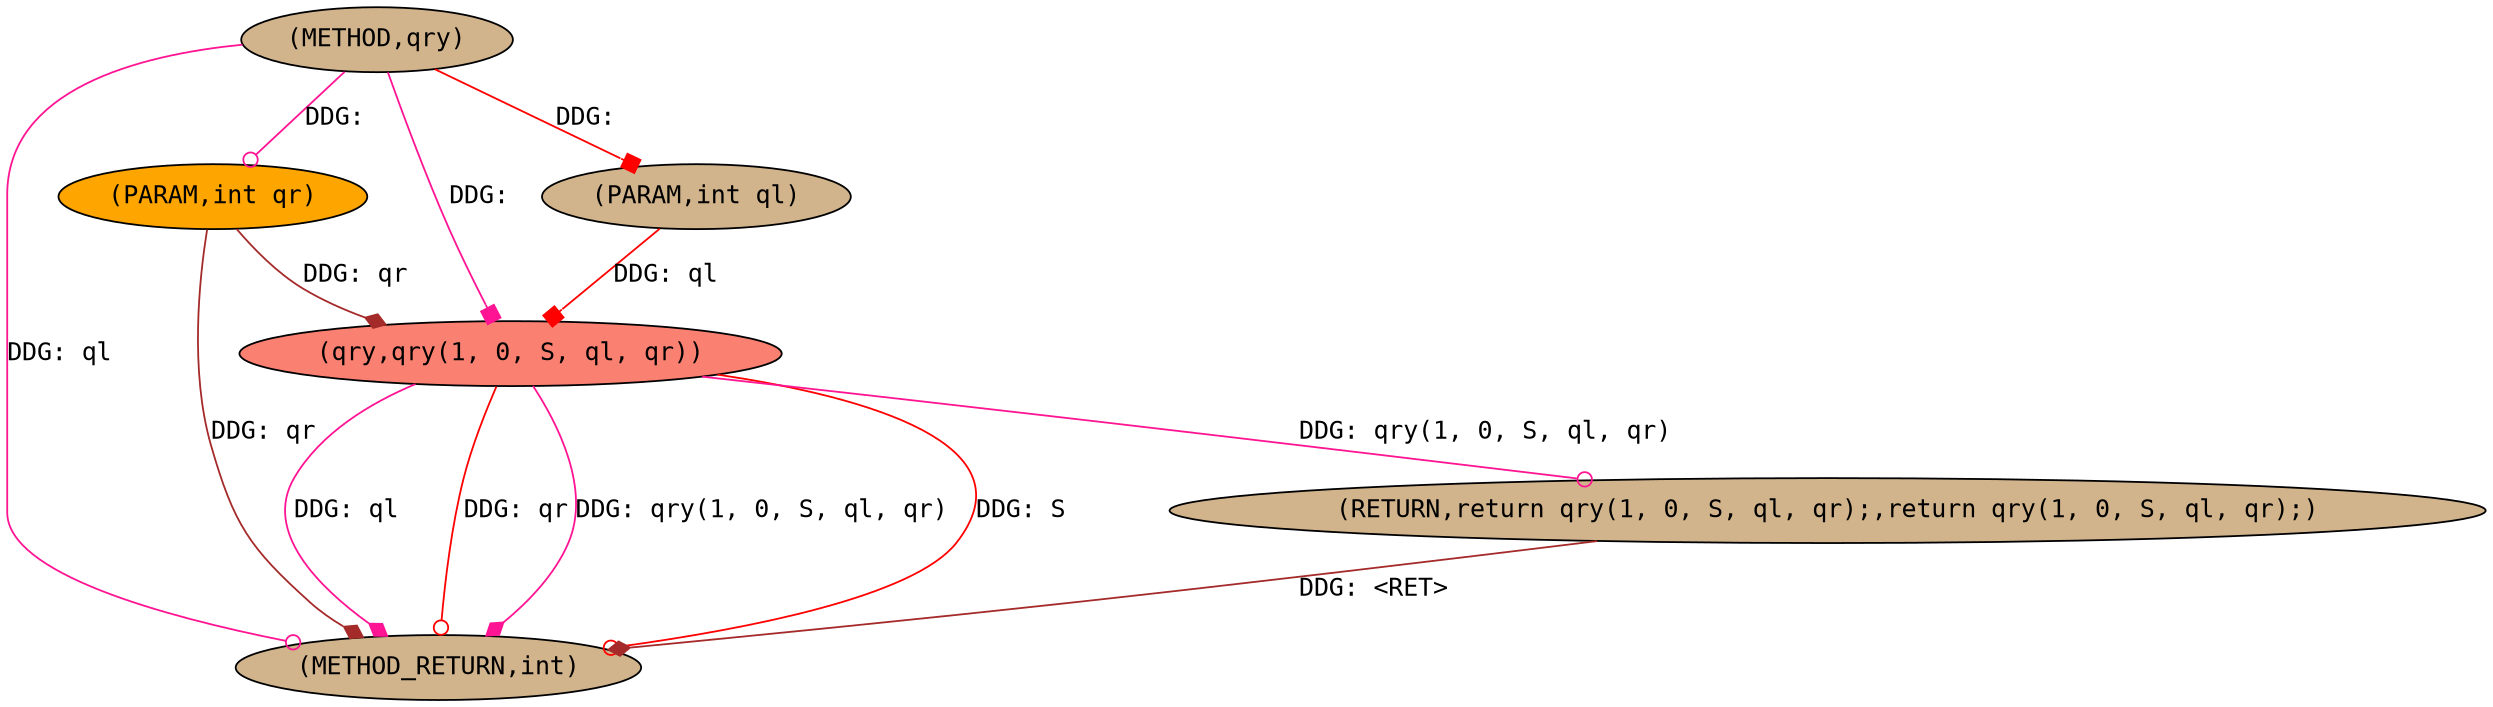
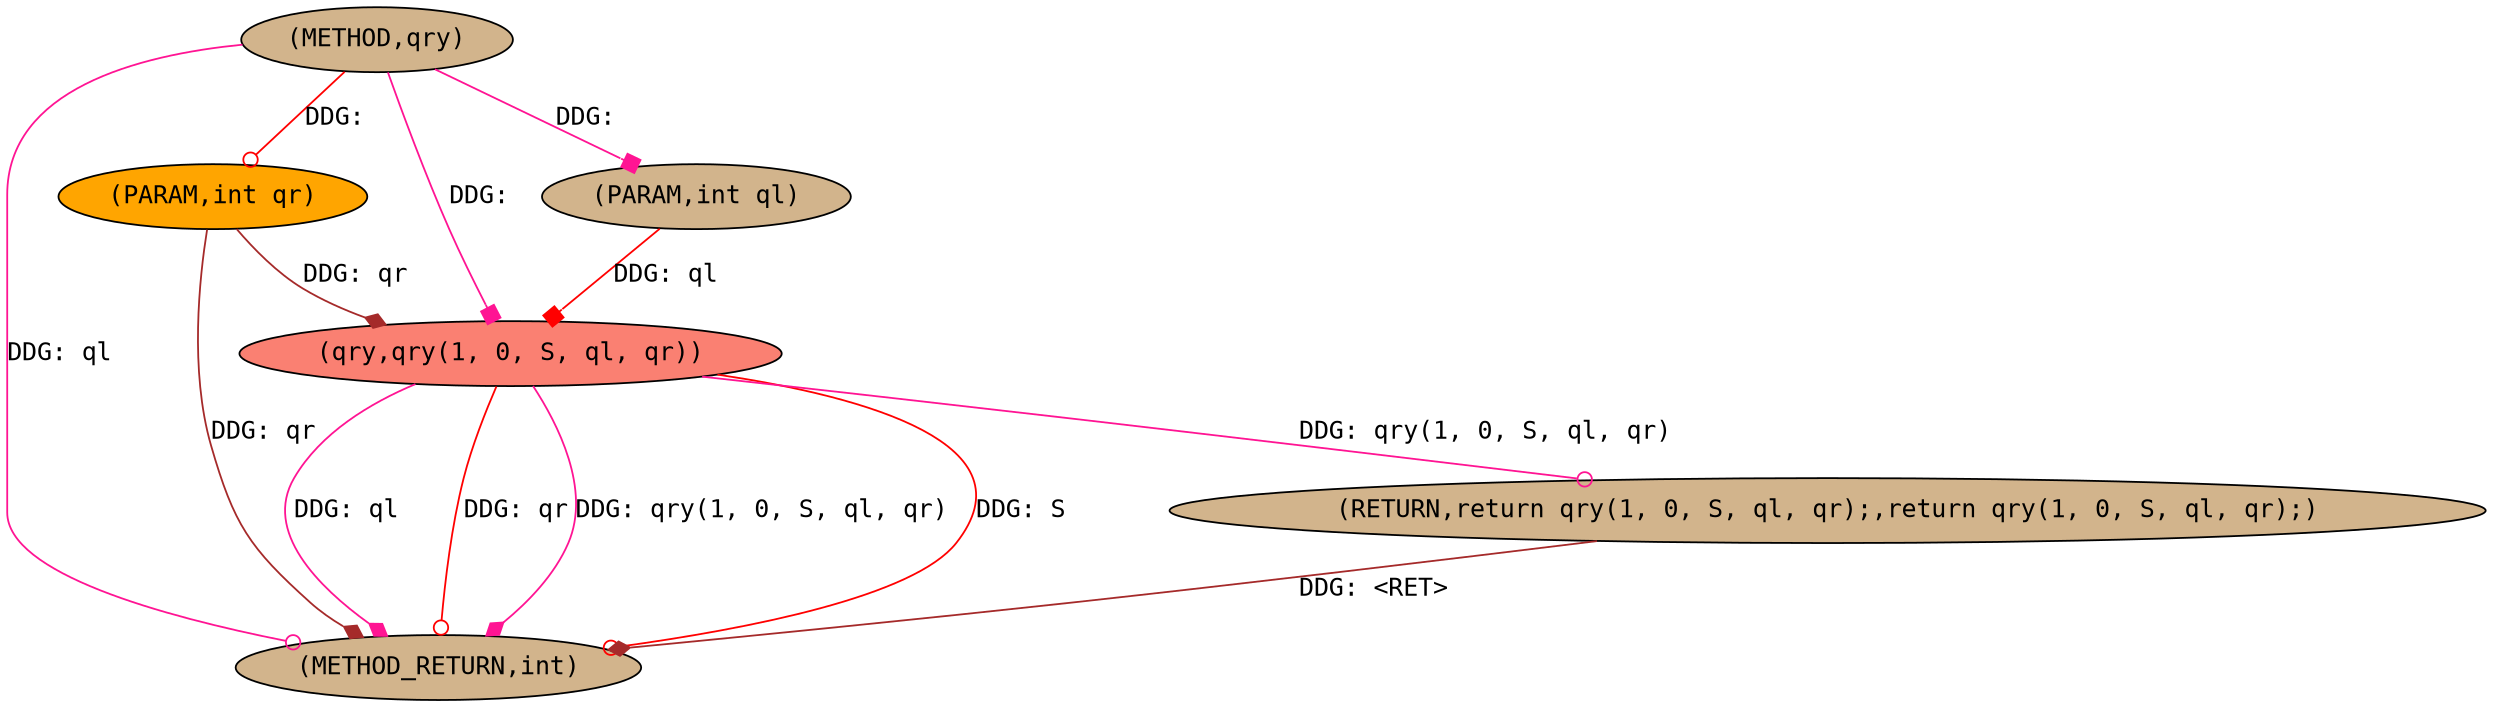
(300, 113) -> (300, 113)
(528, 114) -> (528, 114)
